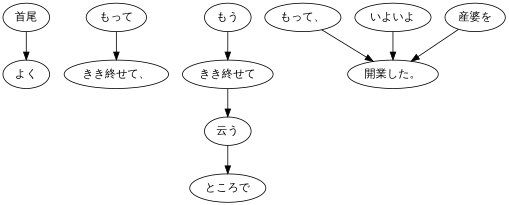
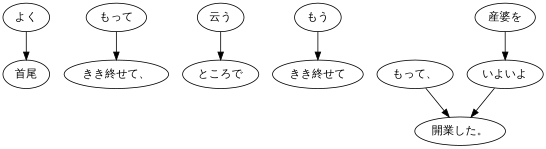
(26, 42) -> (26, 42)
(438, 43) -> (505, 42)
(228, 99) -> none
